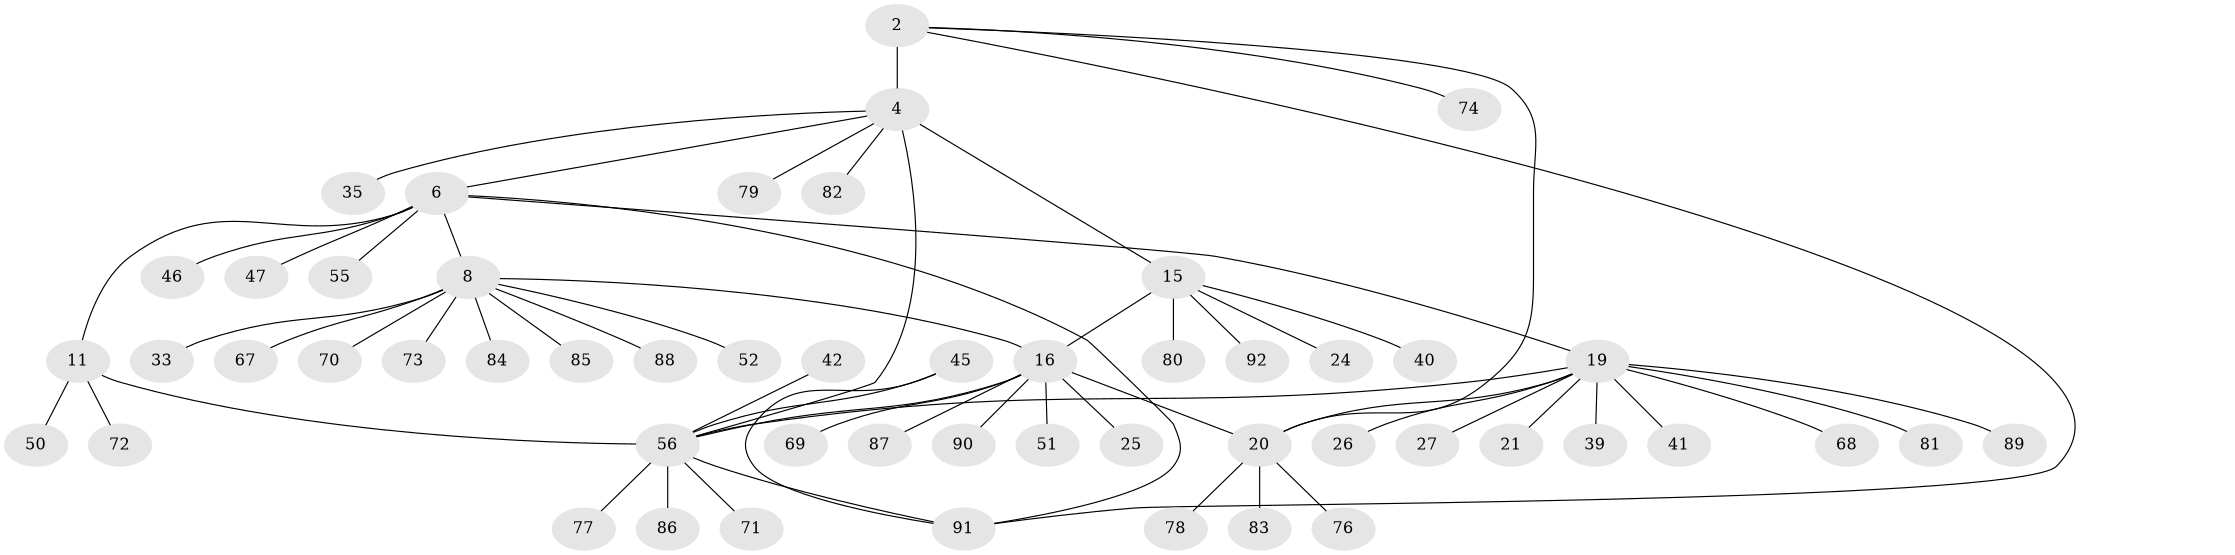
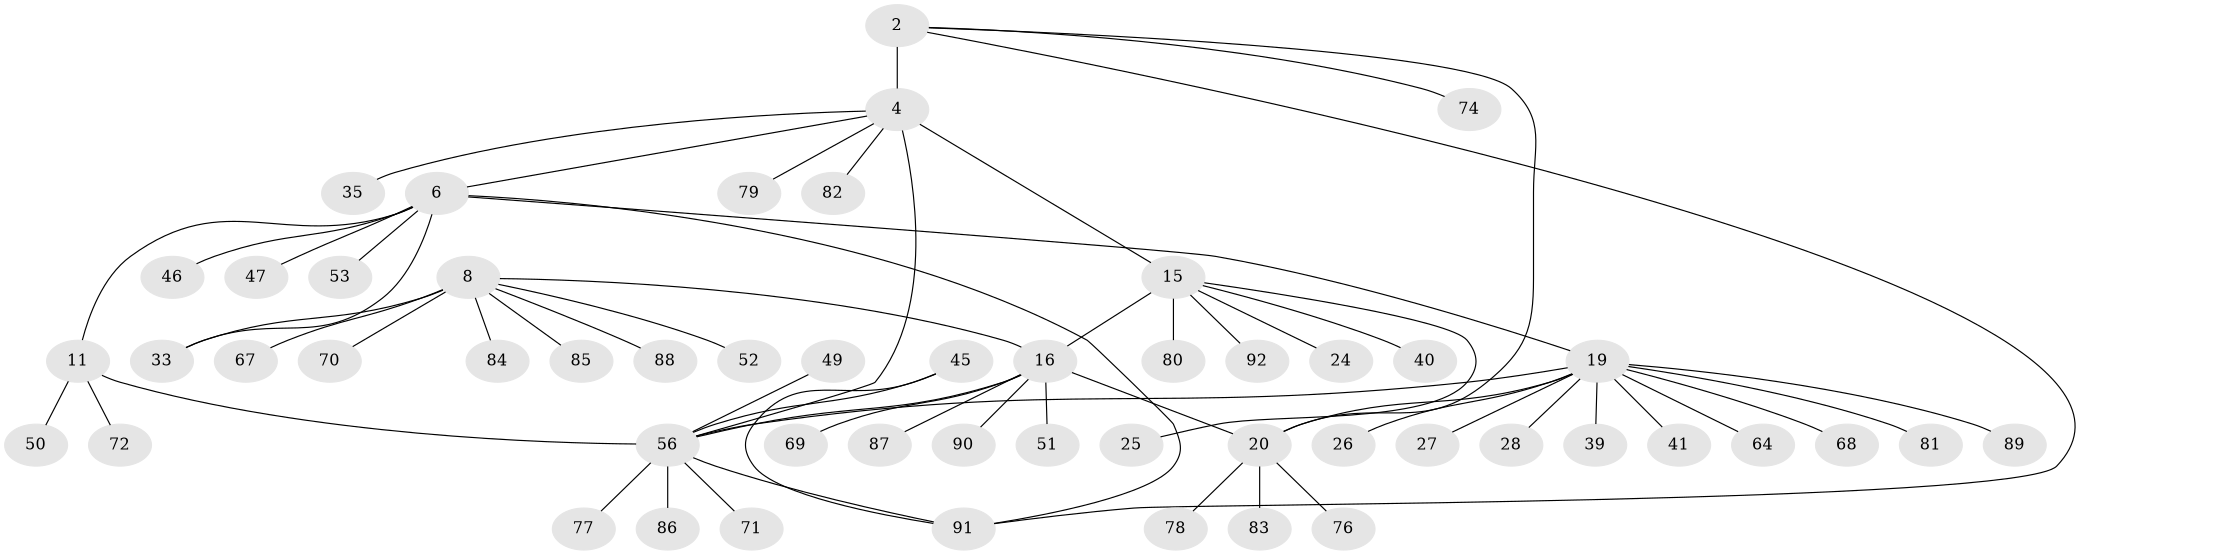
(453, 235) -> (298, 328)
(340, 277) -> (340, 277)
(414, 361) -> none
(833, 361) -> (833, 361)
(1092, 407) -> (1475, 368)
(1511, 445) -> (1511, 445)
none -> (1763, 445)
